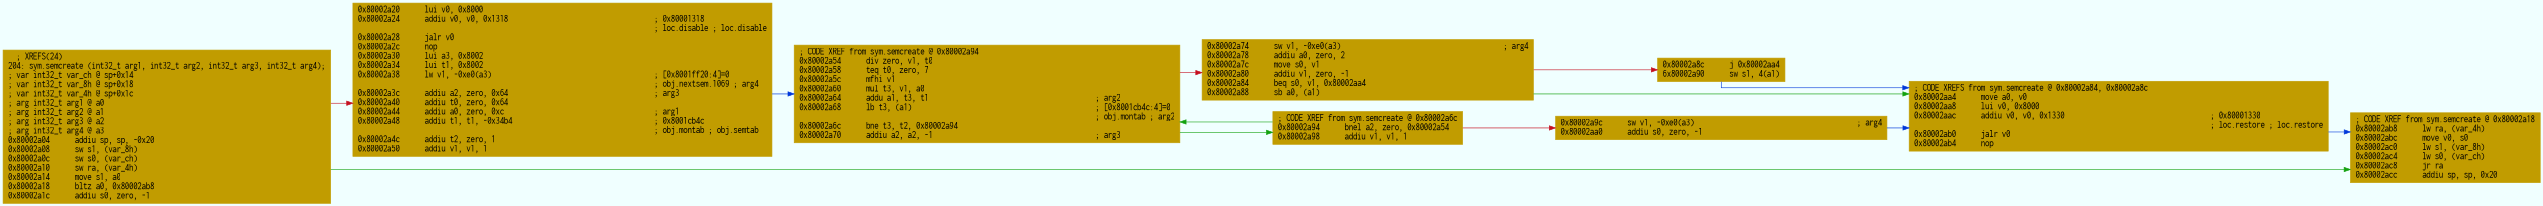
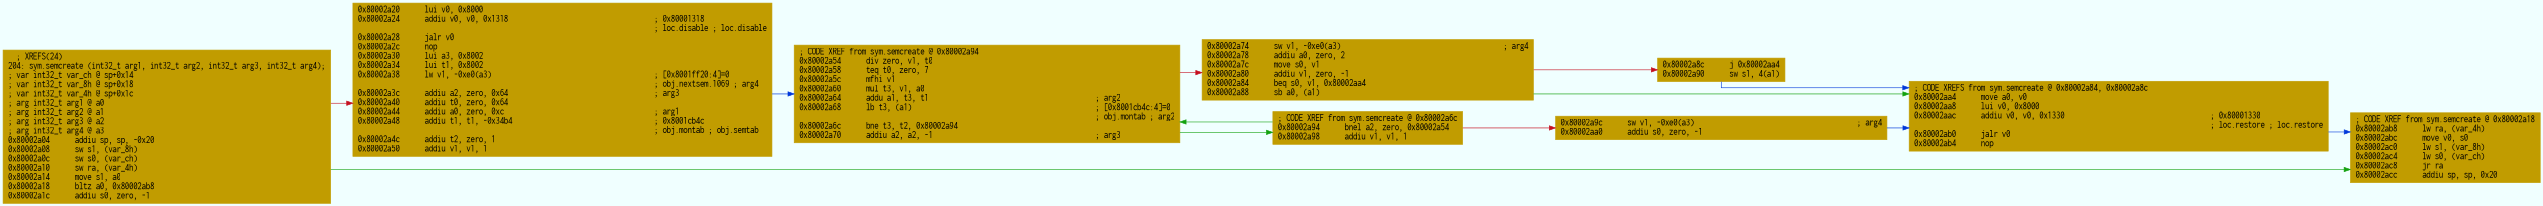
(1721, 70) -> (1721, 70)
